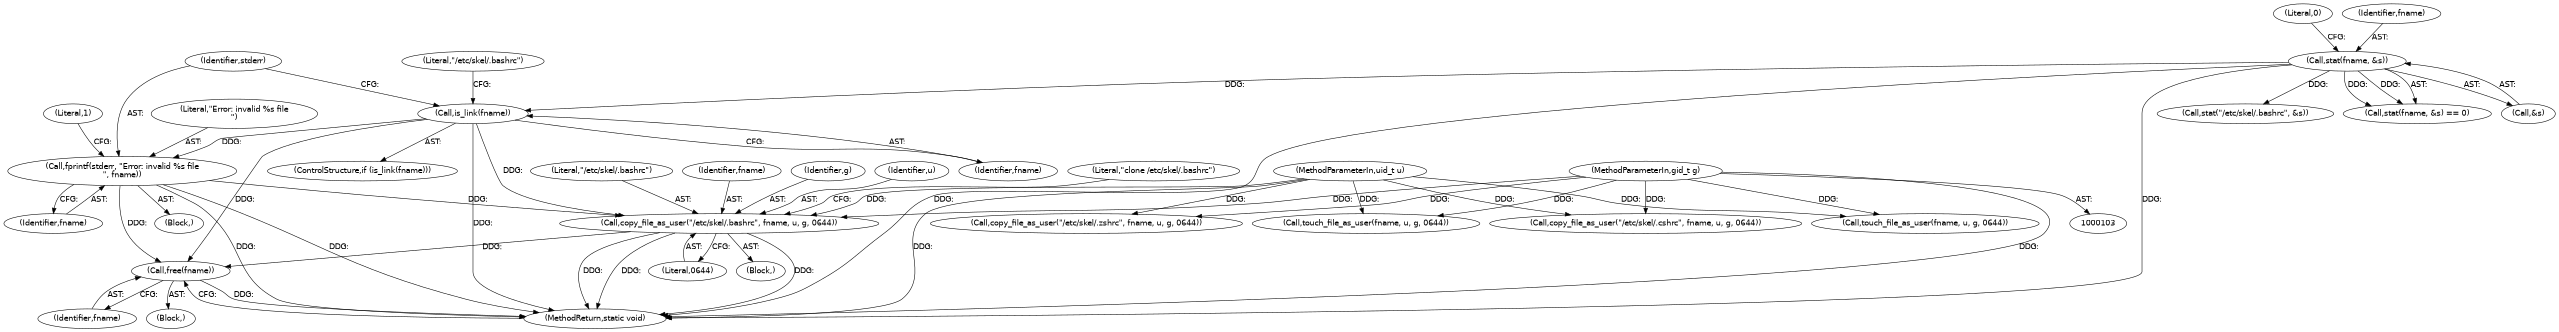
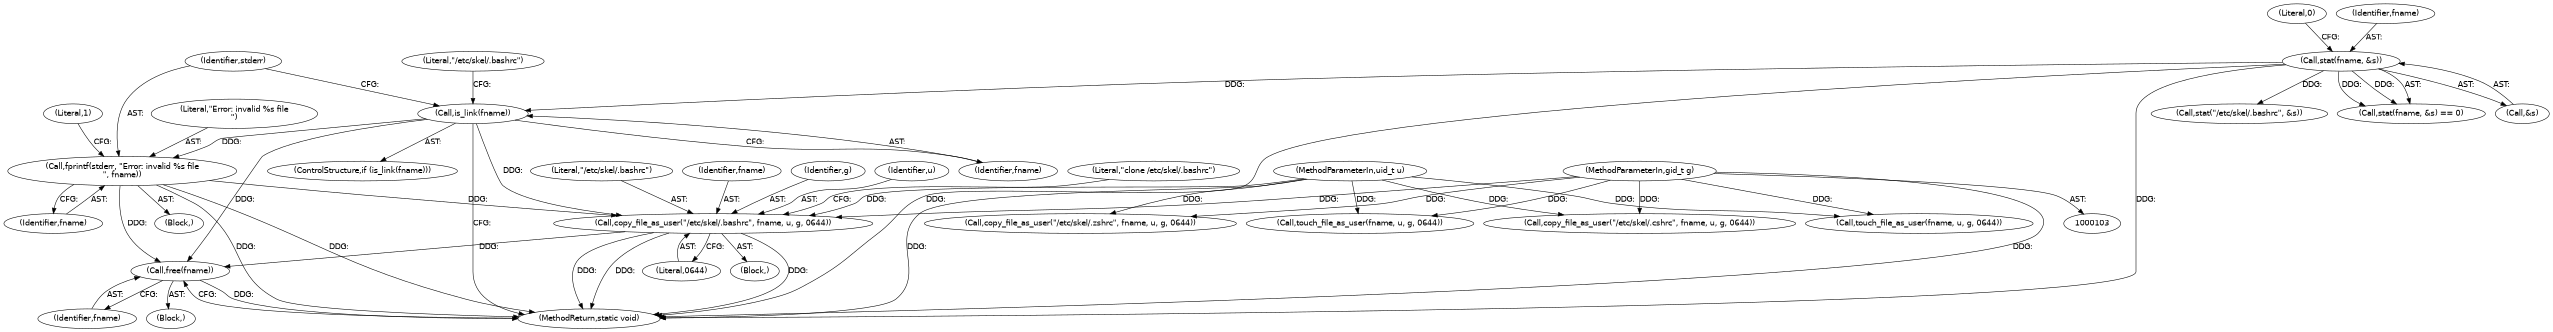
(484, 224) -> (483, 224)
